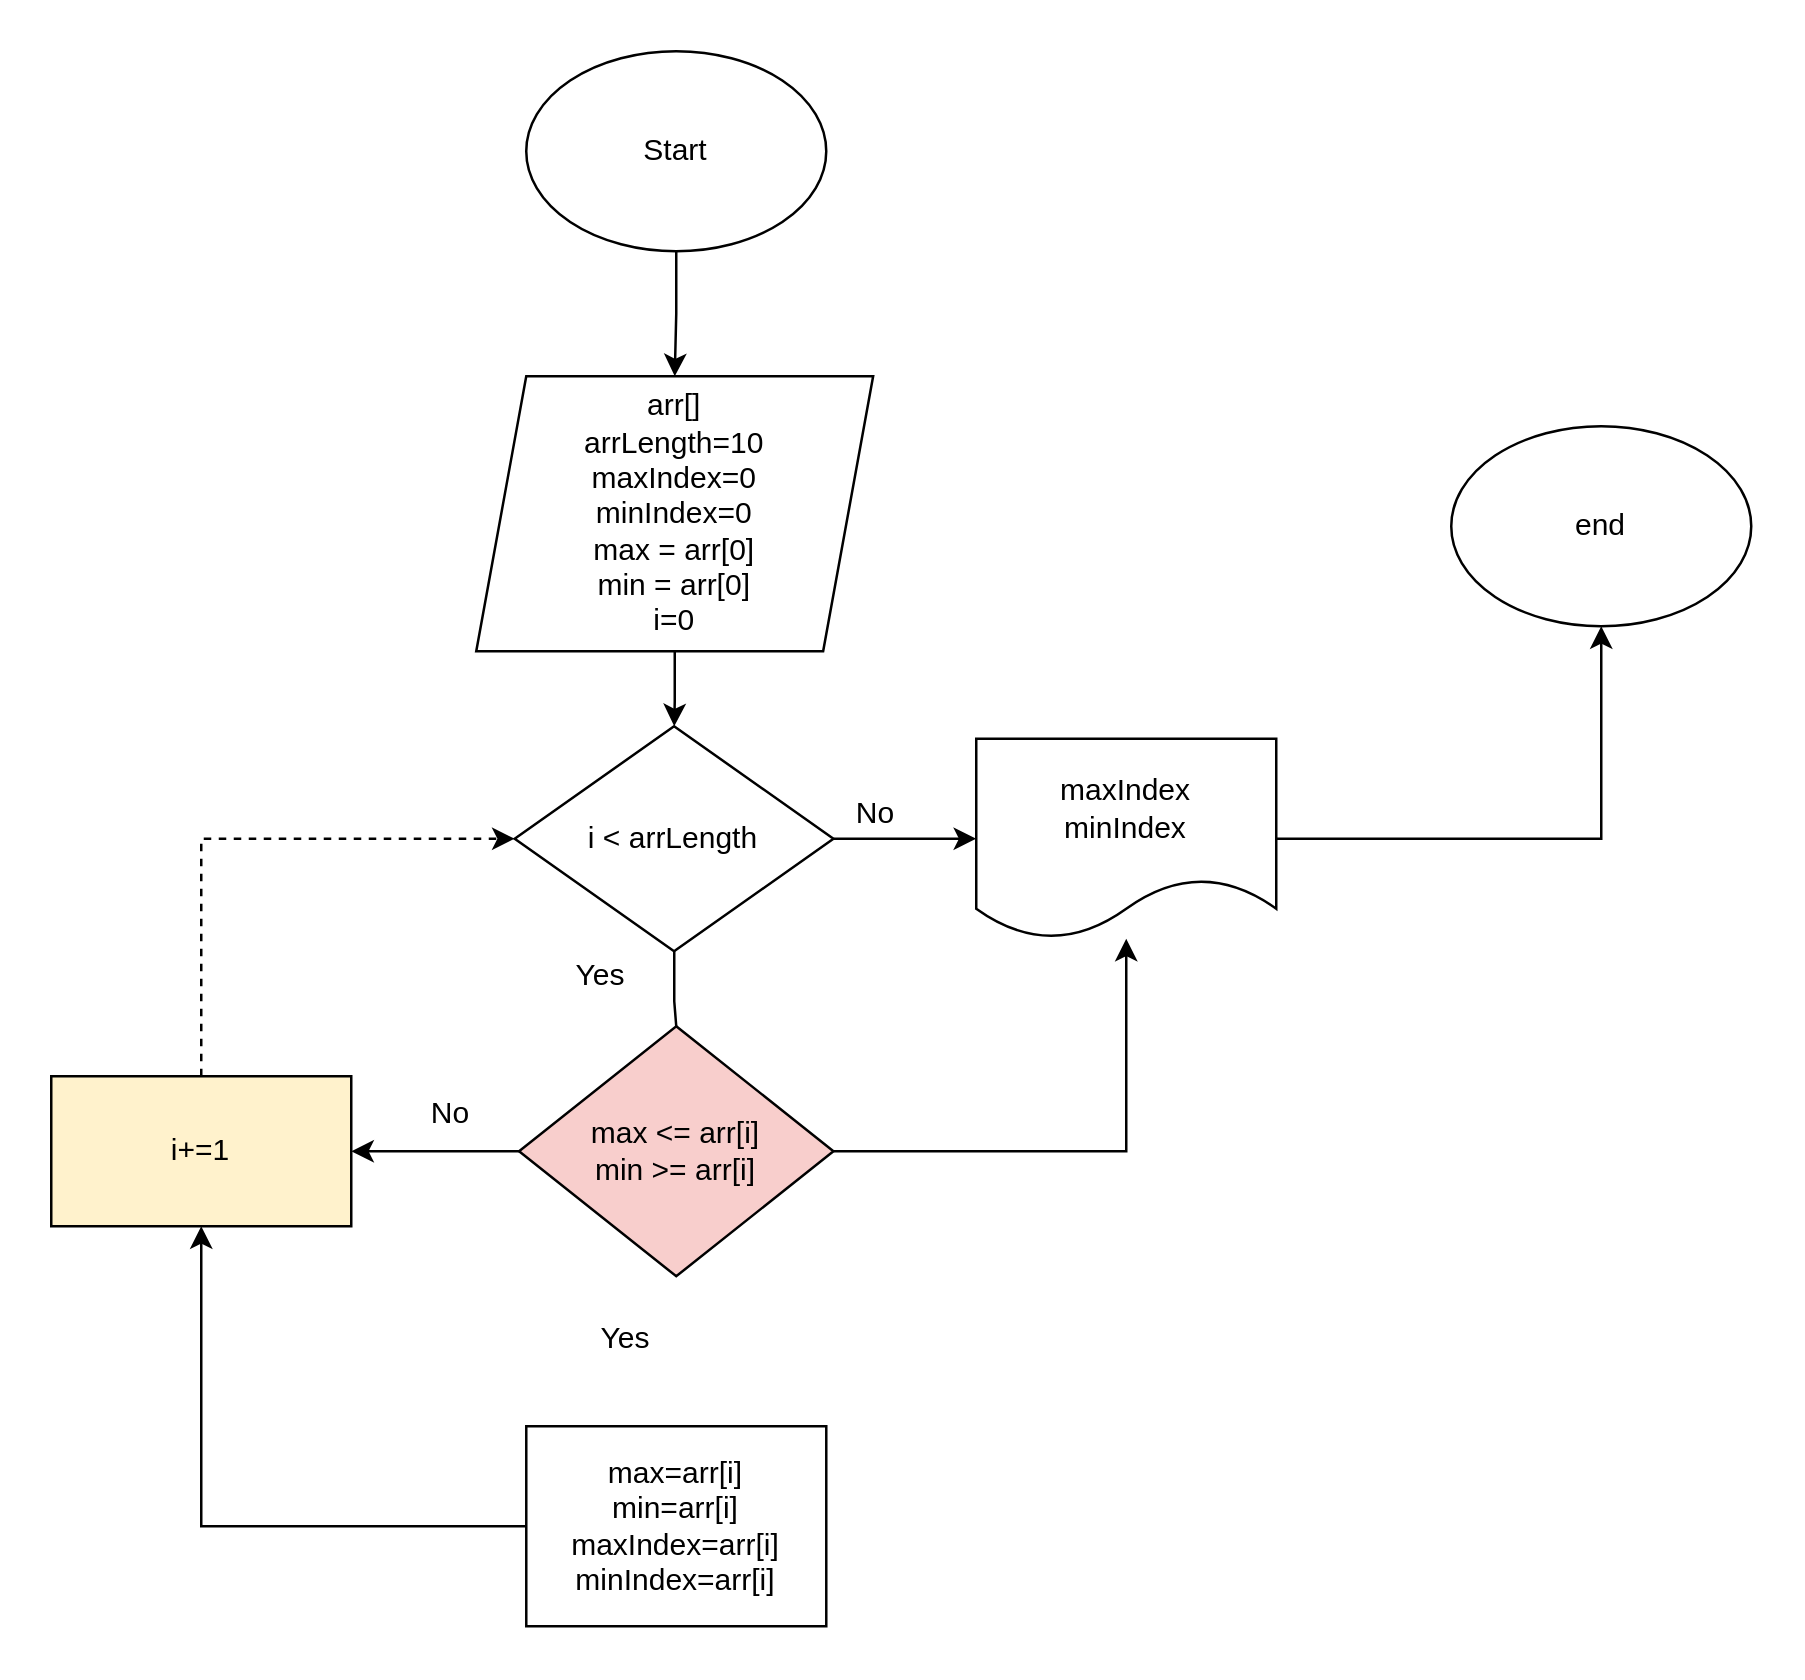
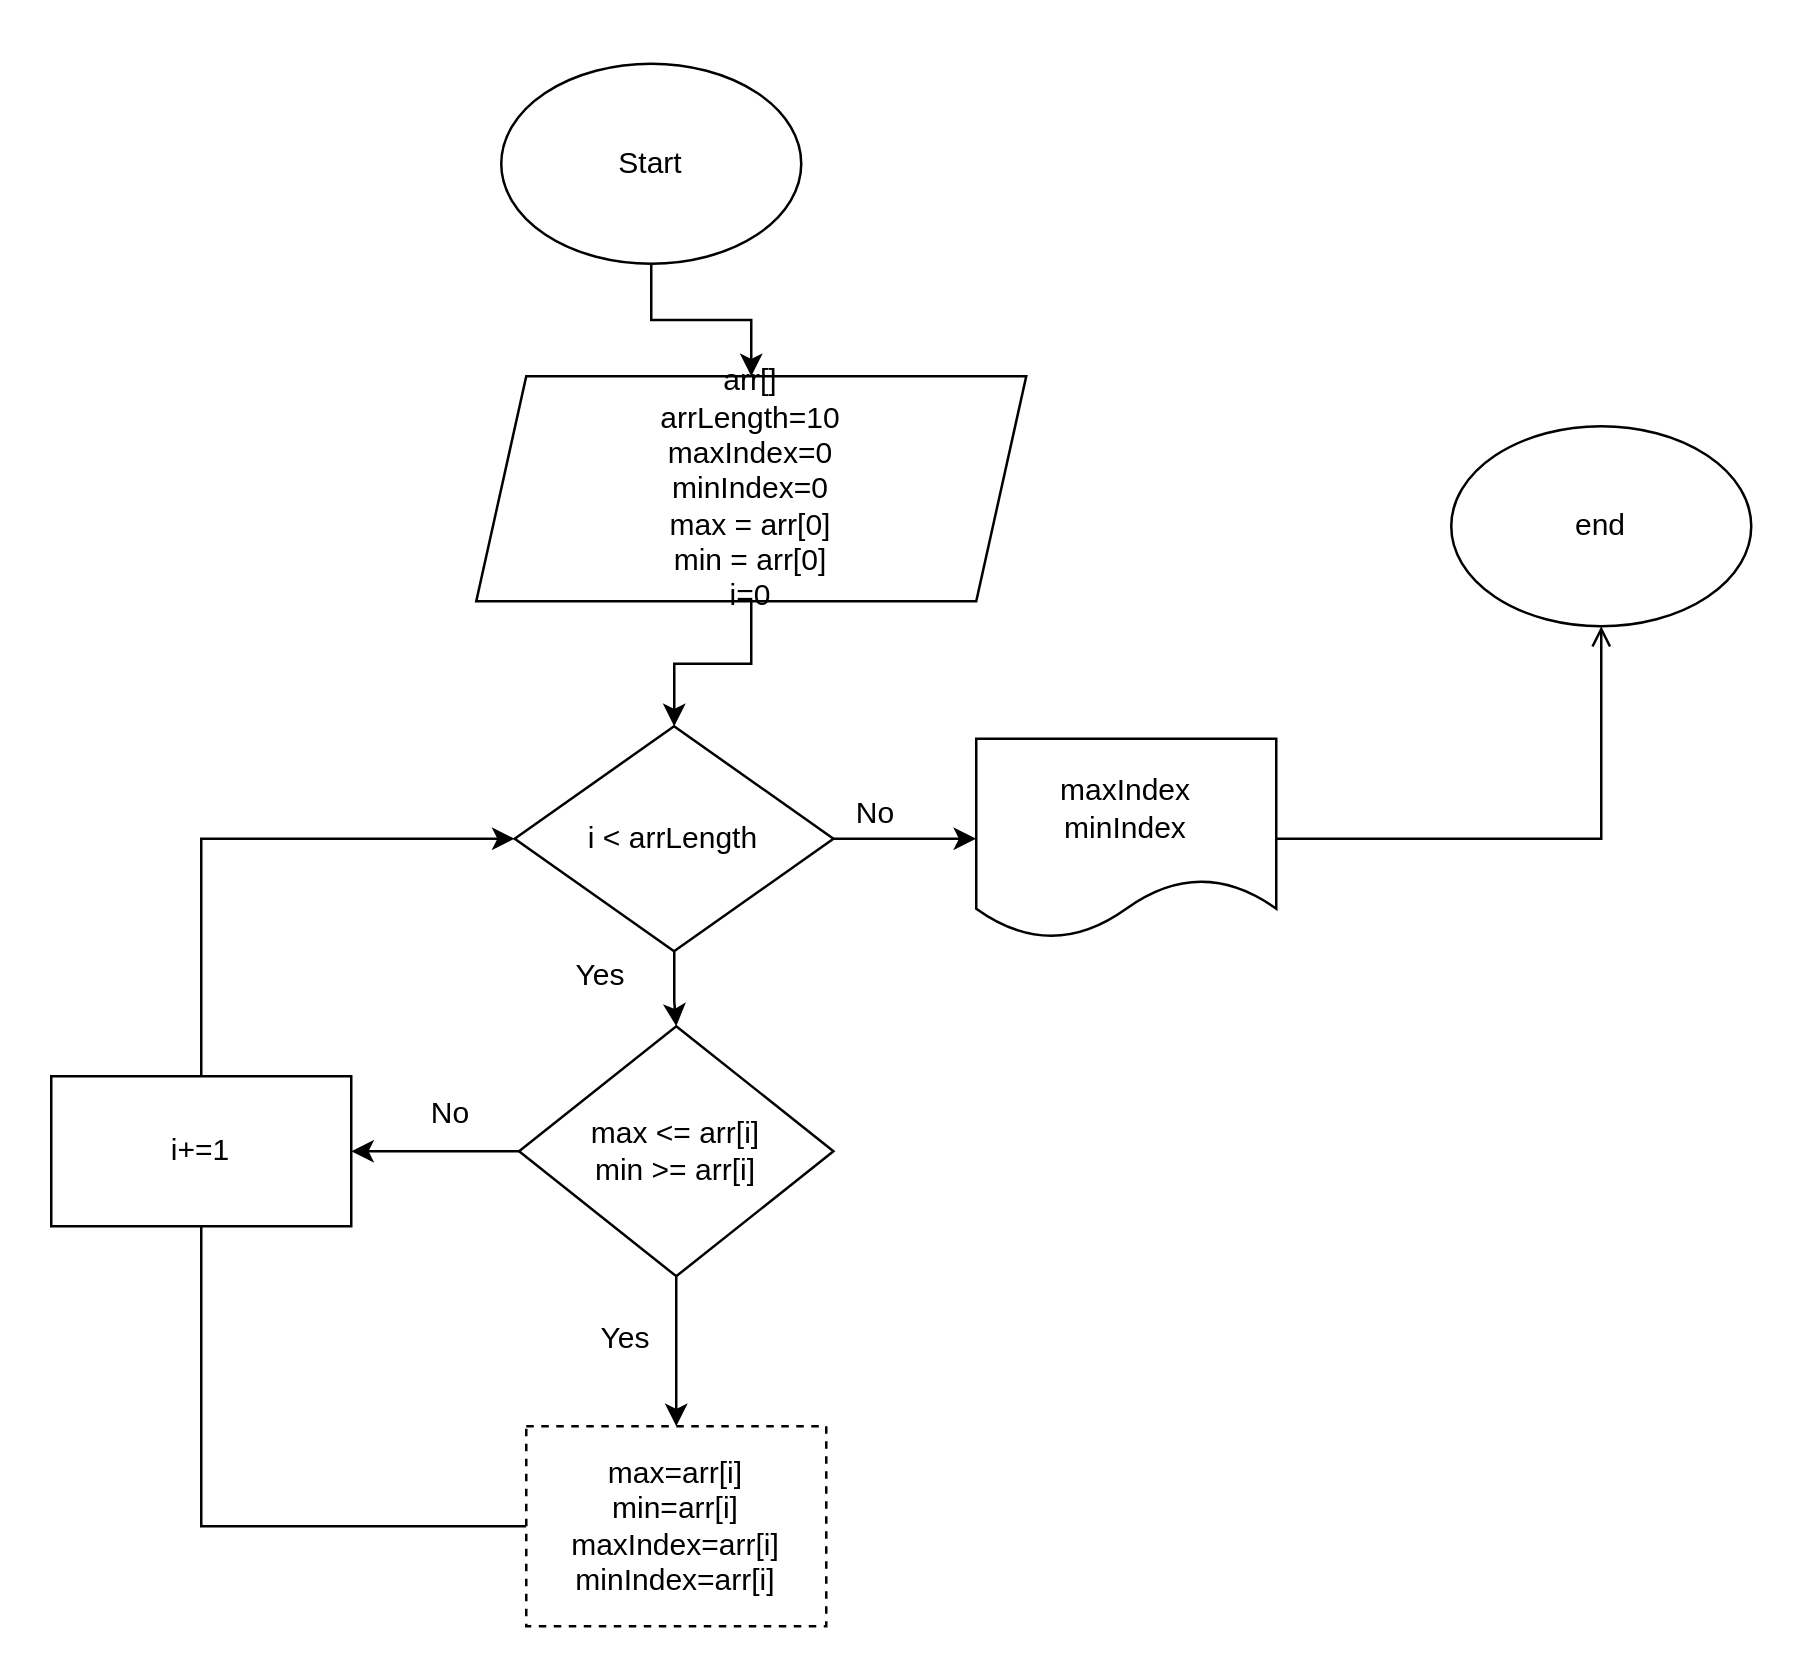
(676, 151) -> (651, 164)
(675, 514) -> (751, 489)
(1601, 644) -> (1601, 640)
(233, 839) -> (233, 839)
(675, 1014) -> (675, 1007)
(201, 1151) -> (201, 1151)
(676, 1151) -> (676, 1151)
(1078, 1151) -> (676, 1343)
(201, 1244) -> (201, 1237)
(676, 1526) -> (676, 1526)
